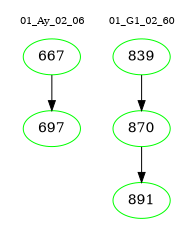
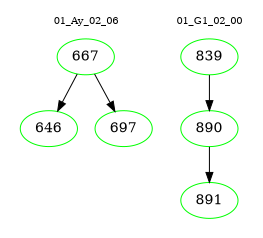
(142, 21) -> (210, 21)
none -> (49, 129)
(142, 129) -> (209, 129)
